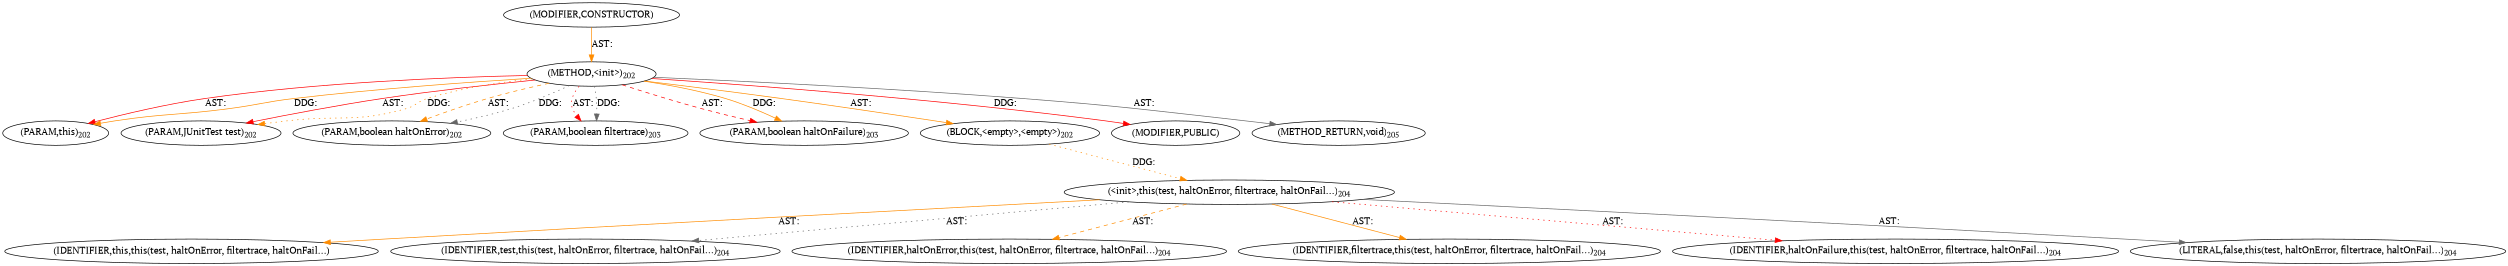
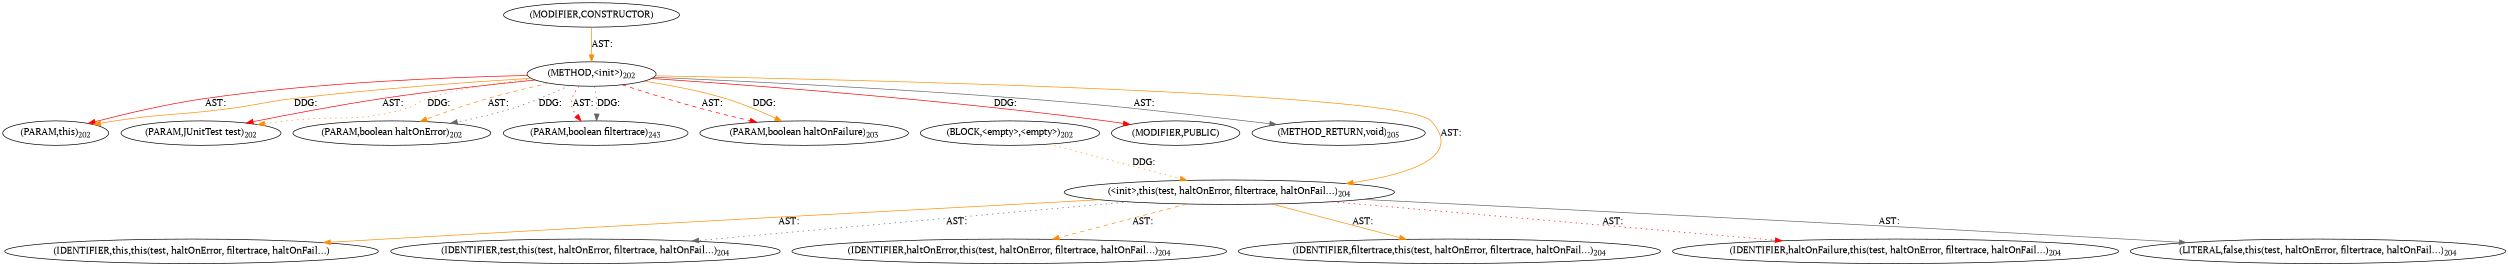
(795, 100) -> (1107, 89)
(655, 132) -> (655, 132)
